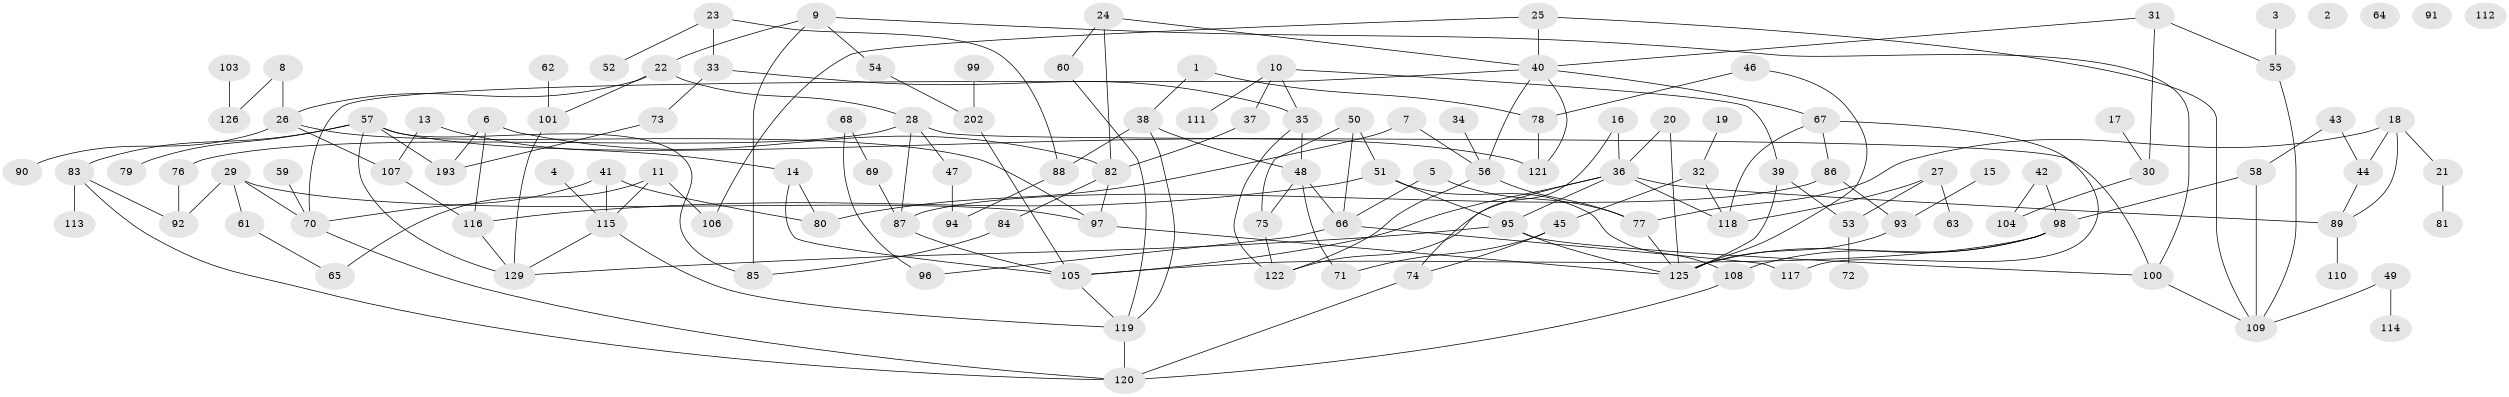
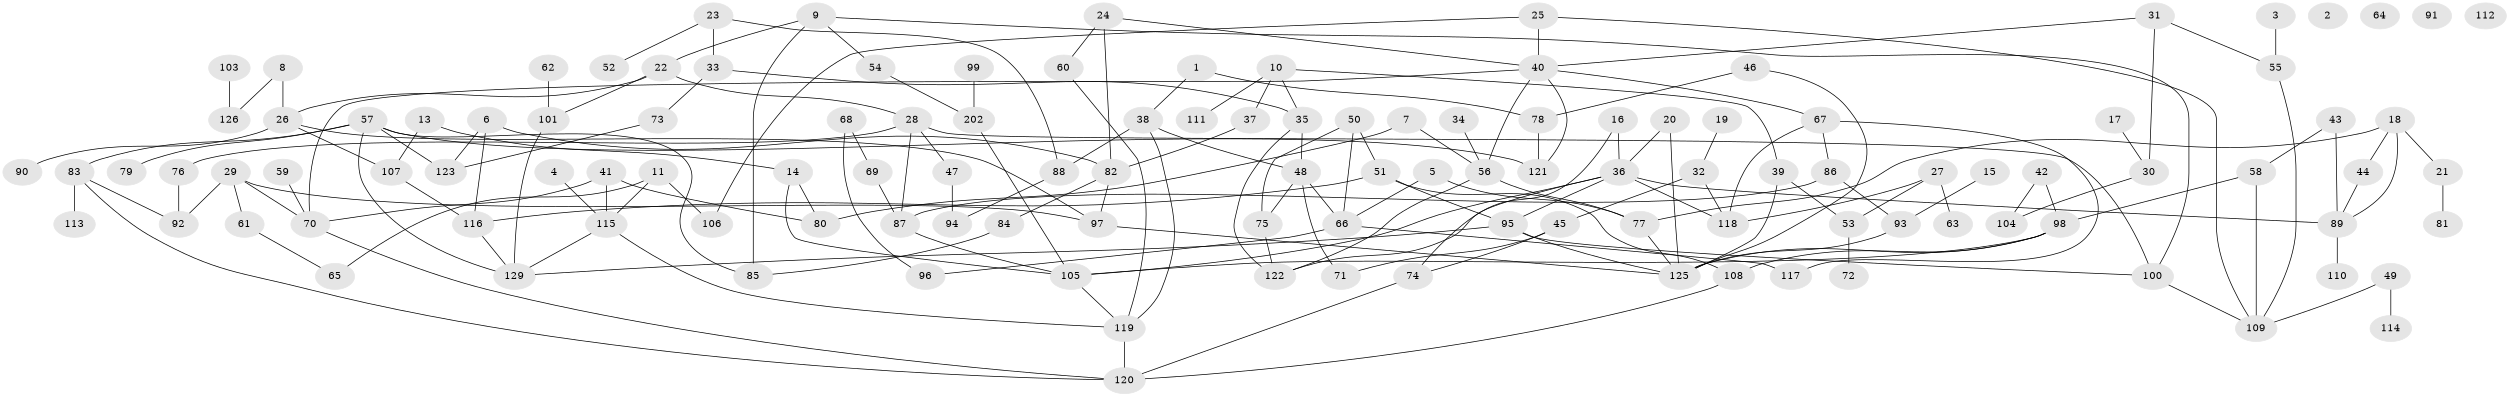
(2350, 146) -> (2337, 172)
(446, 172) -> (446, 172)
